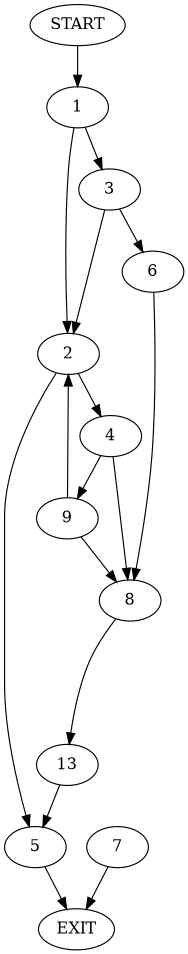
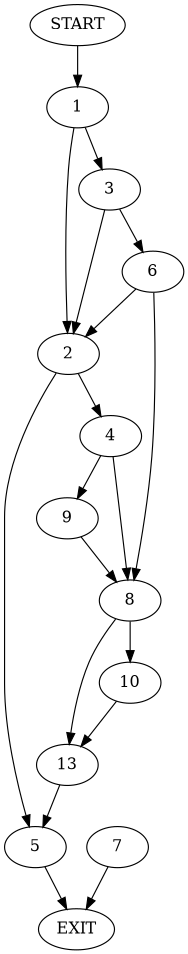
(68, 442) -> (115, 309)
none -> (130, 683)
